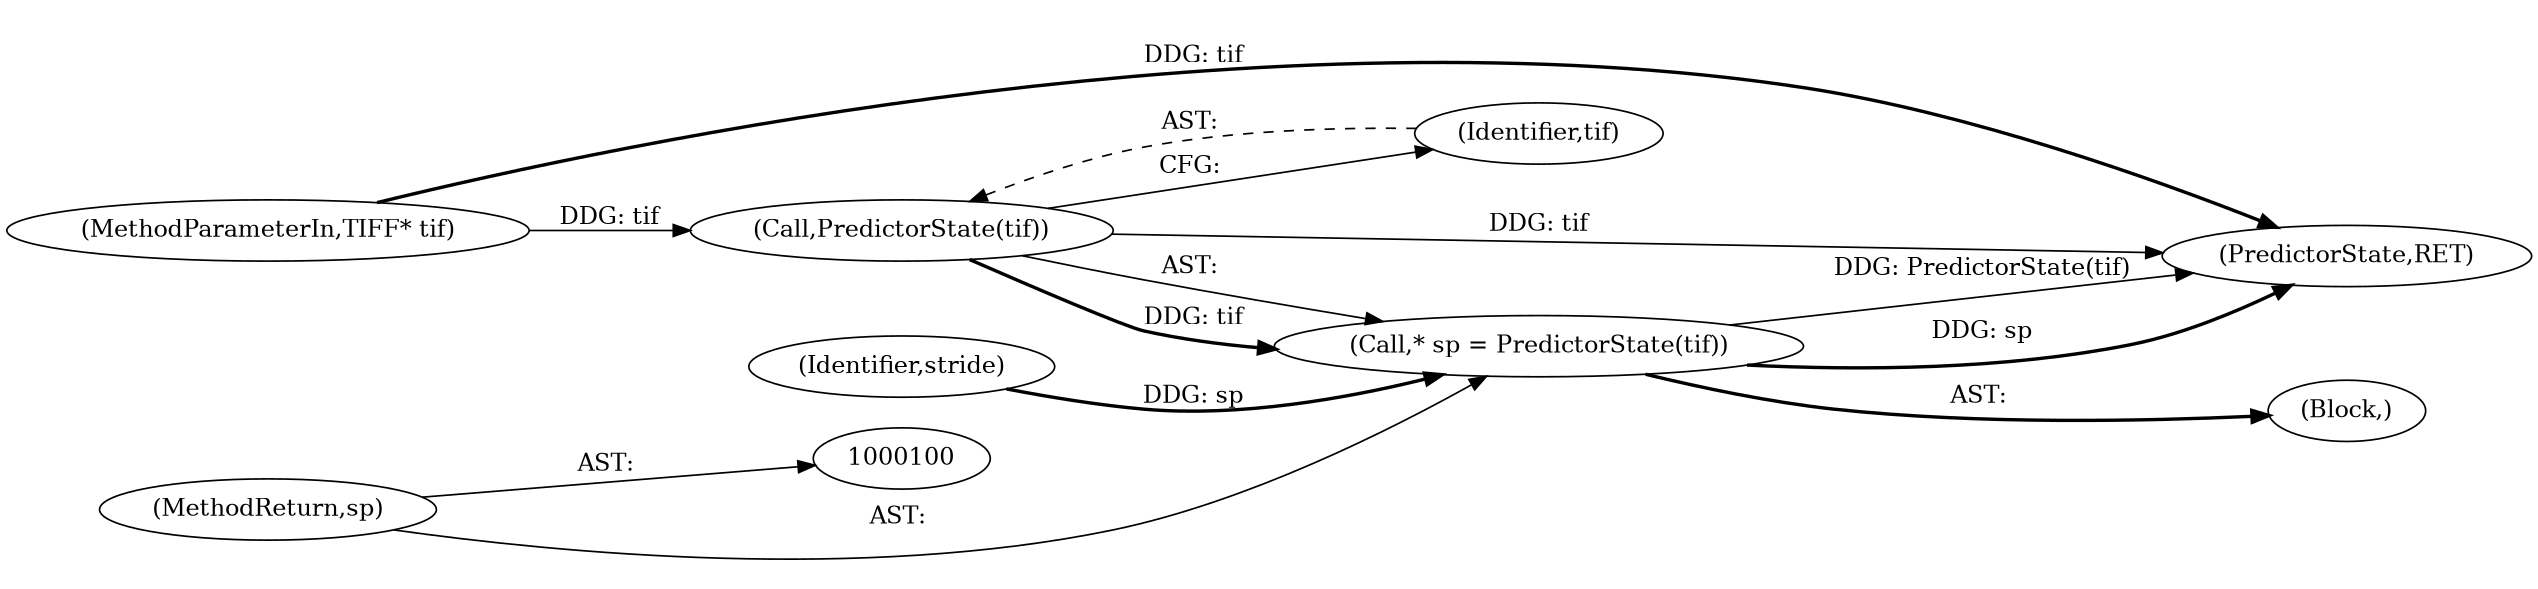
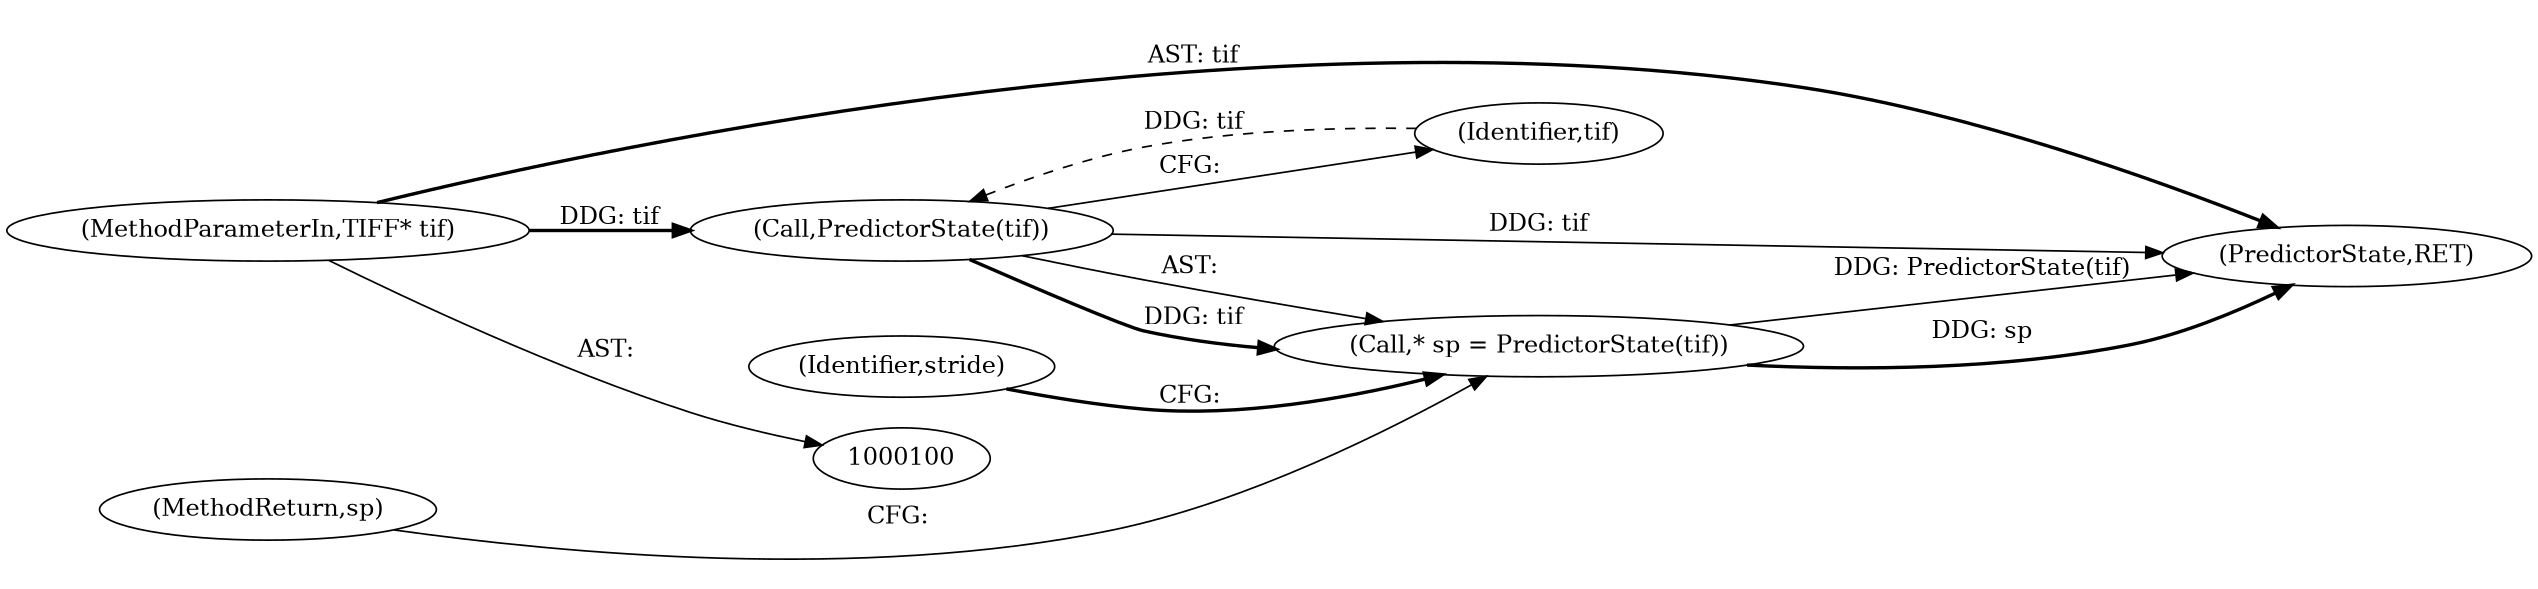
(1194, 56) -> (1194, 56)
(1194, 122) -> (1194, 122)
(601, 230) -> (601, 230)
(1194, 396) -> (1194, 396)
(2347, 411) -> none
(610, 482) -> (562, 365)
(902, 517) -> (902, 517)
